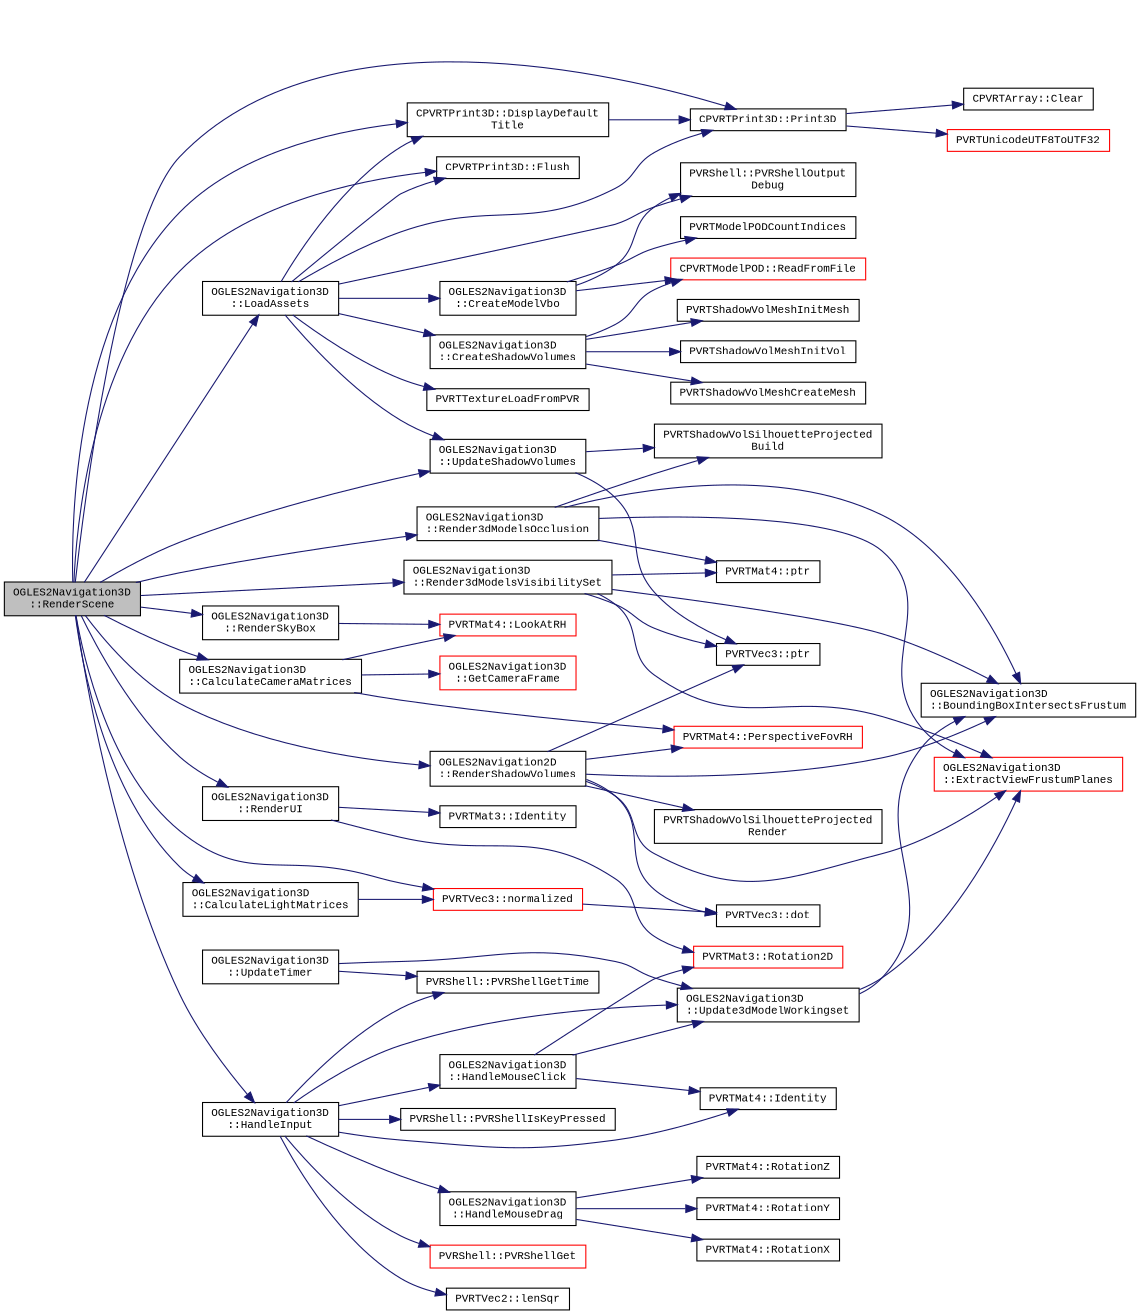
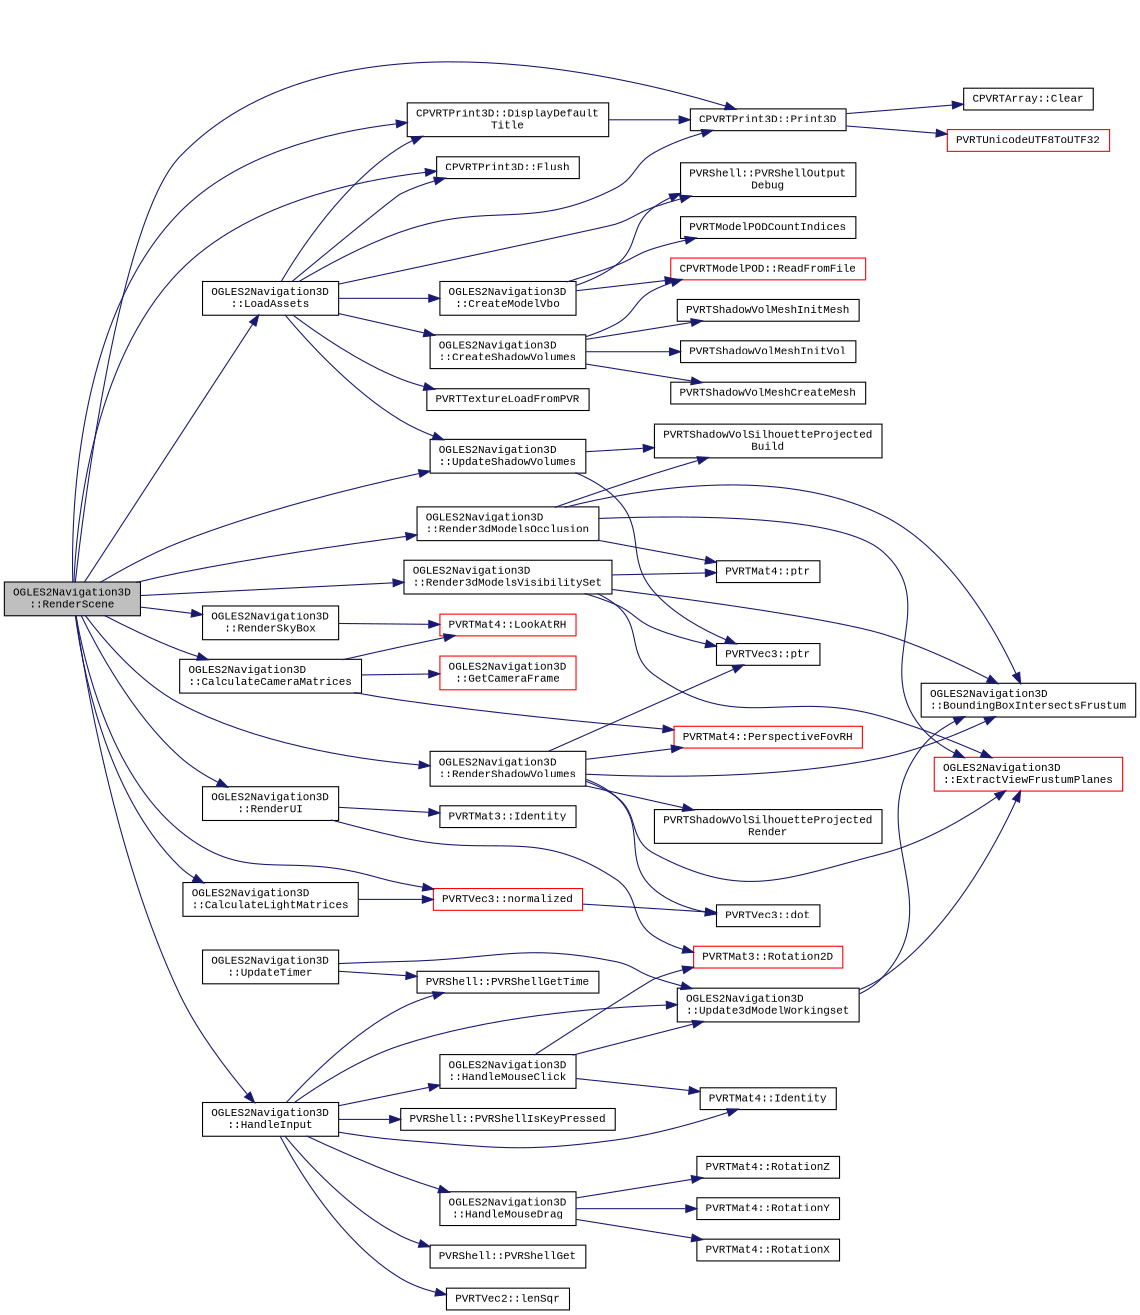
(508, 769) -> (508, 769)
(508, 1257) -> (508, 1257)
